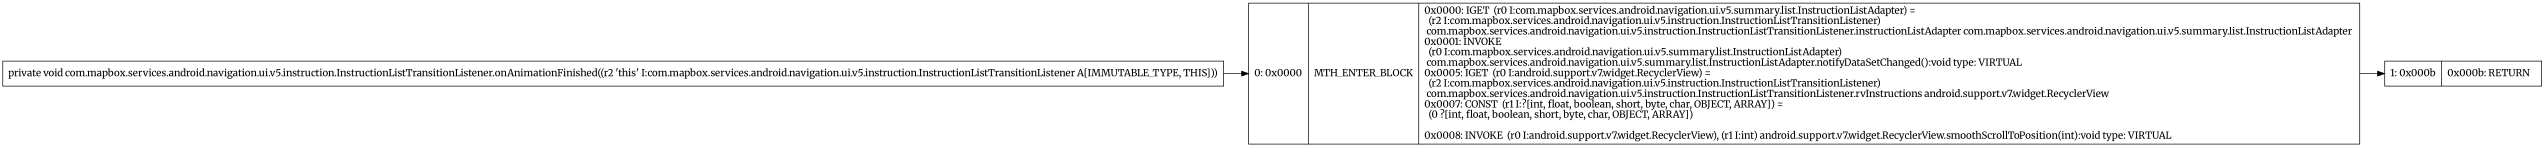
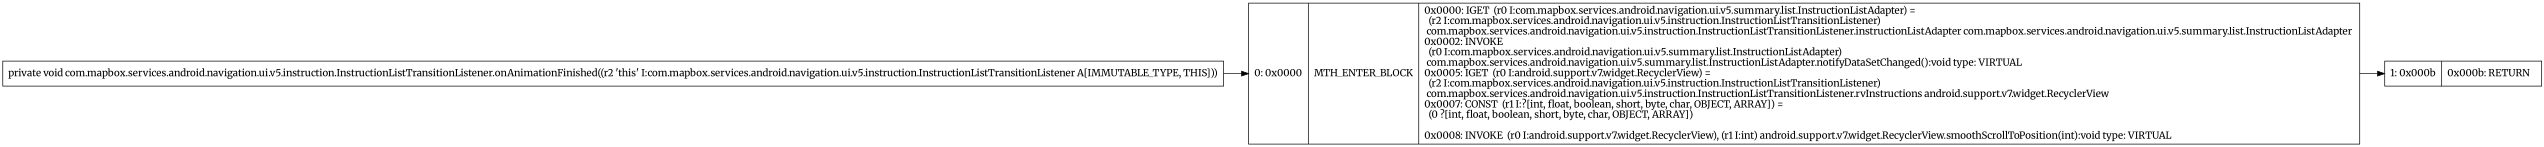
(1465, 42) -> (1466, 42)
